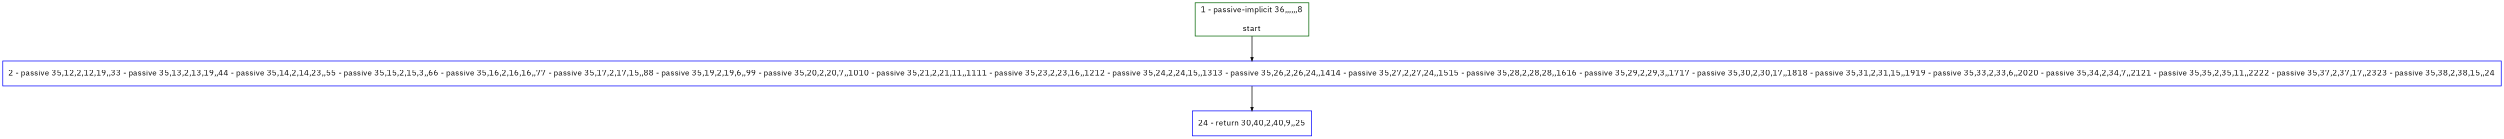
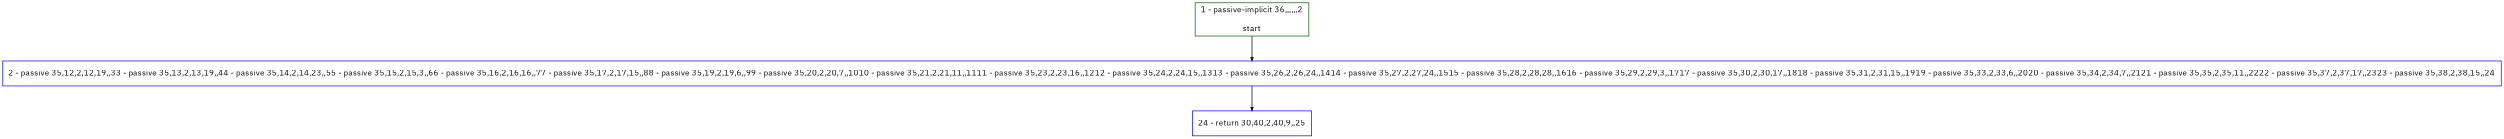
(1252, 19) -> (1252, 19)
